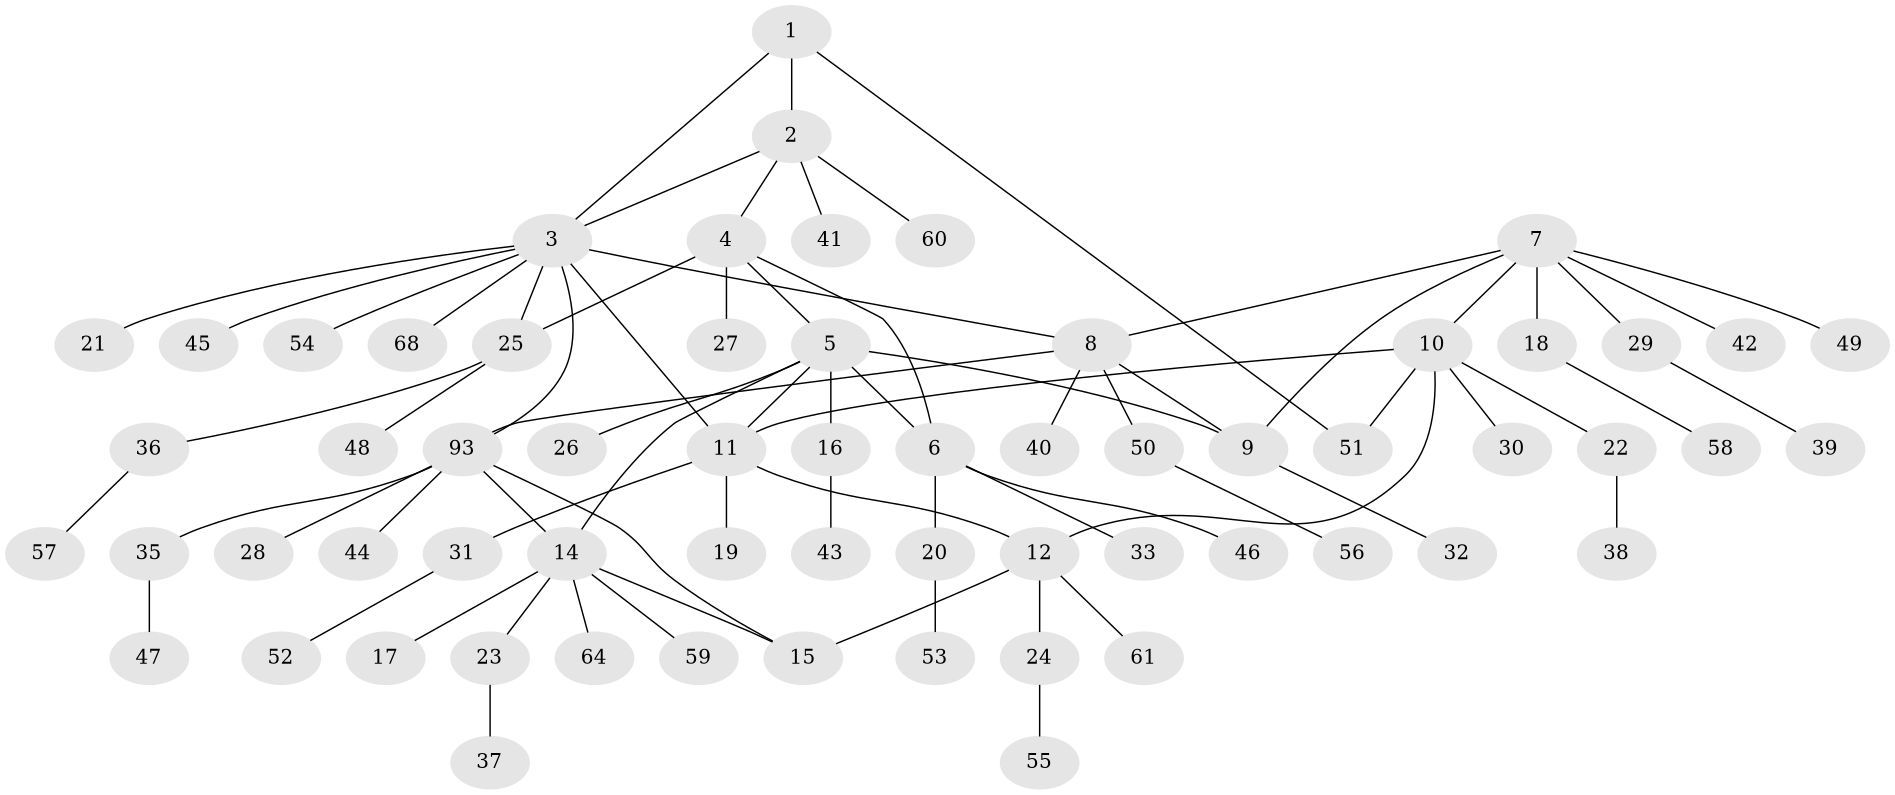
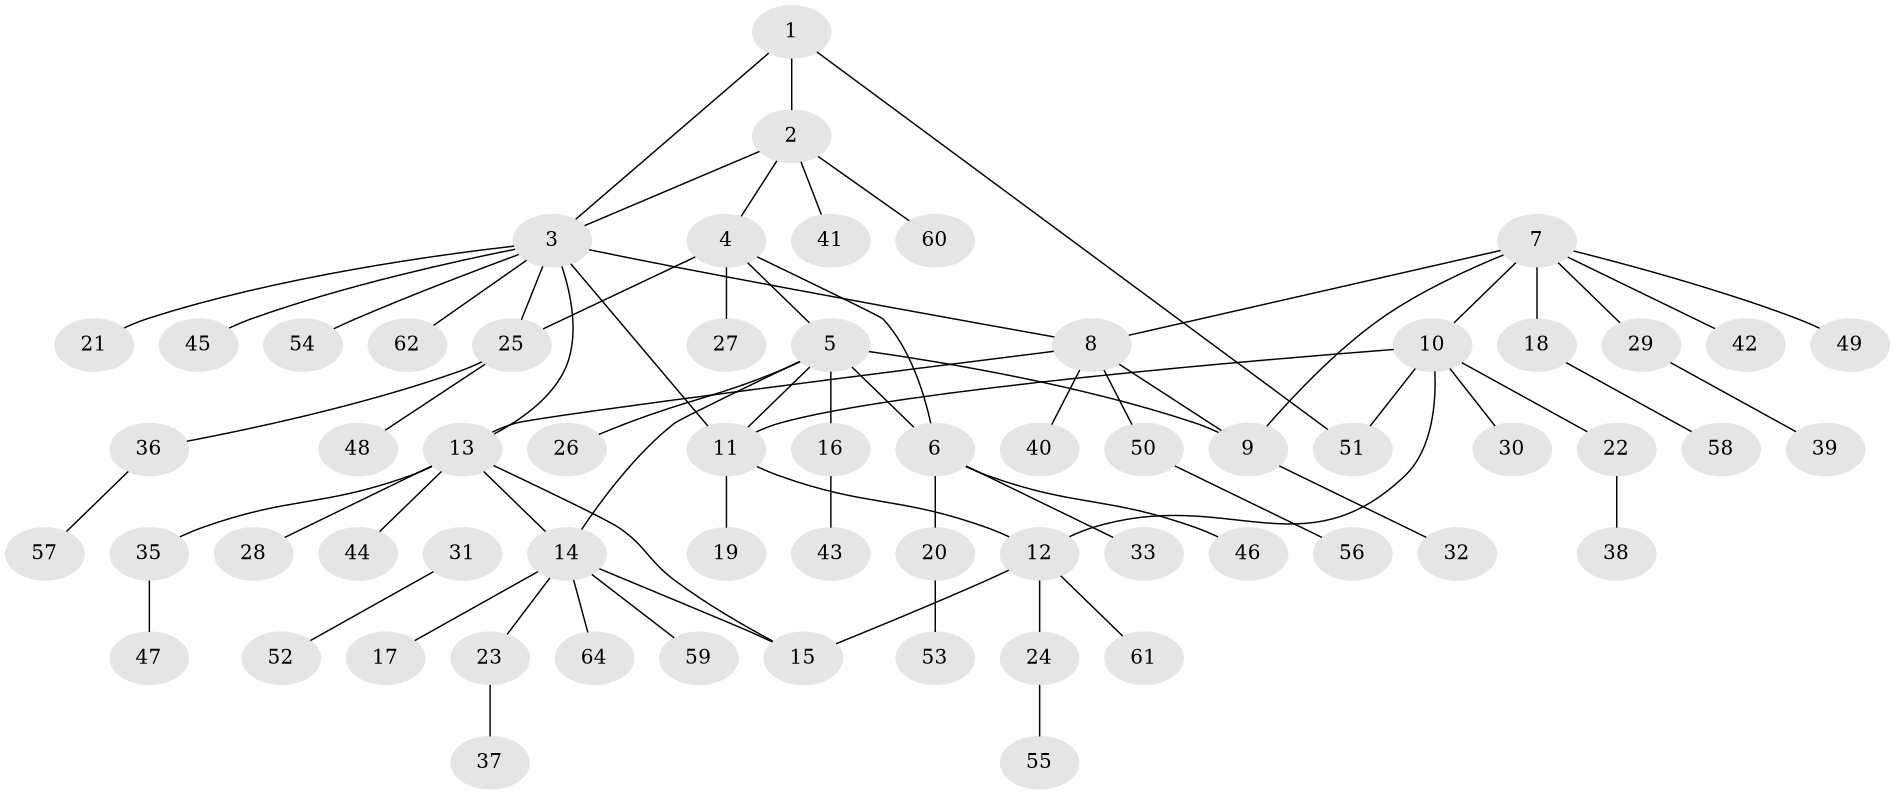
(407, 345) -> (407, 345)
(463, 450) -> (463, 450)
(592, 498) -> none
